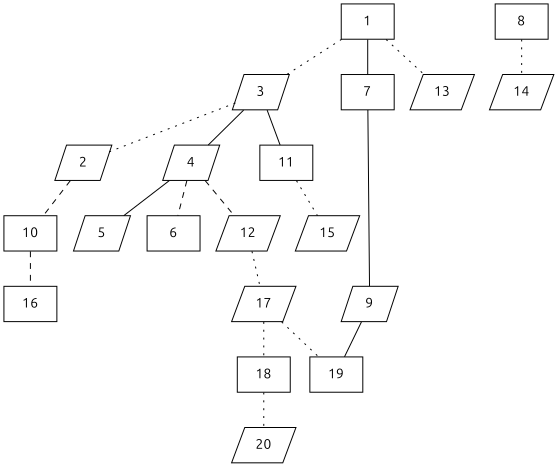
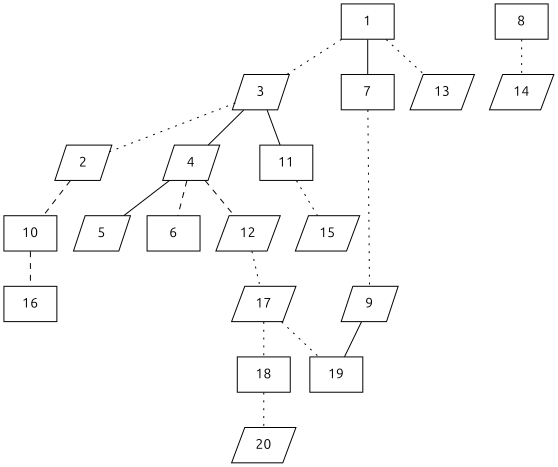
(369, 198) -> (369, 198)
